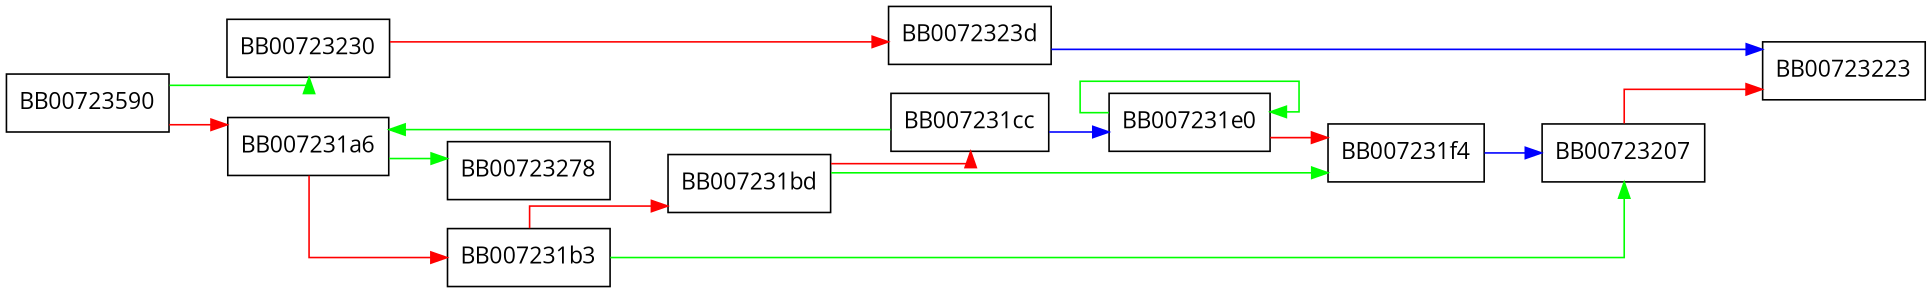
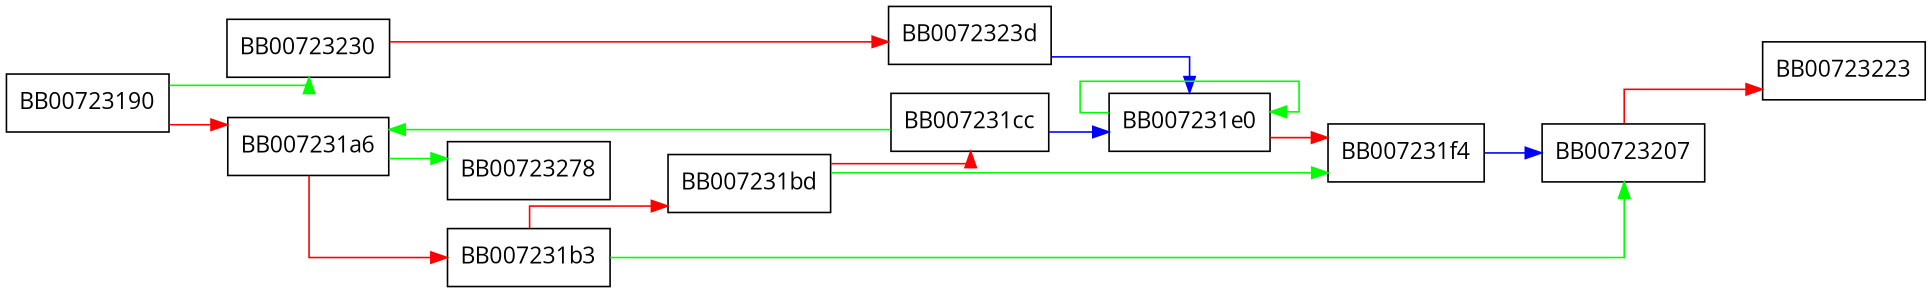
(1399, 49) -> (1130, 57)
(88, 103) -> (88, 103)
